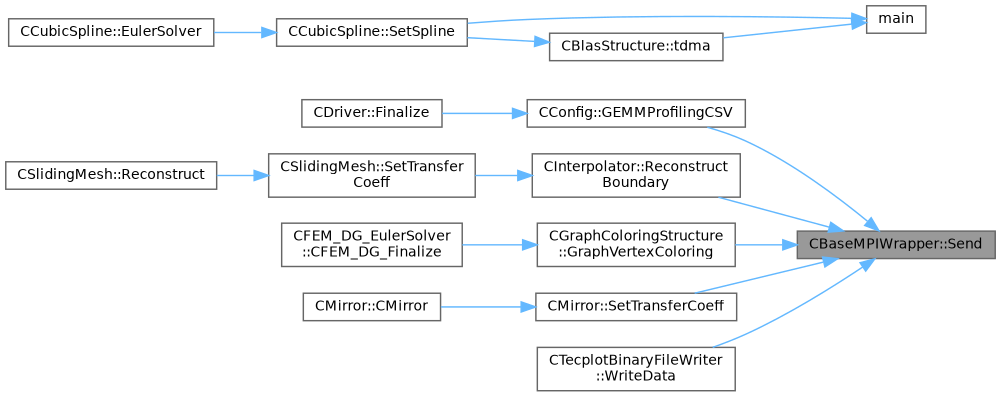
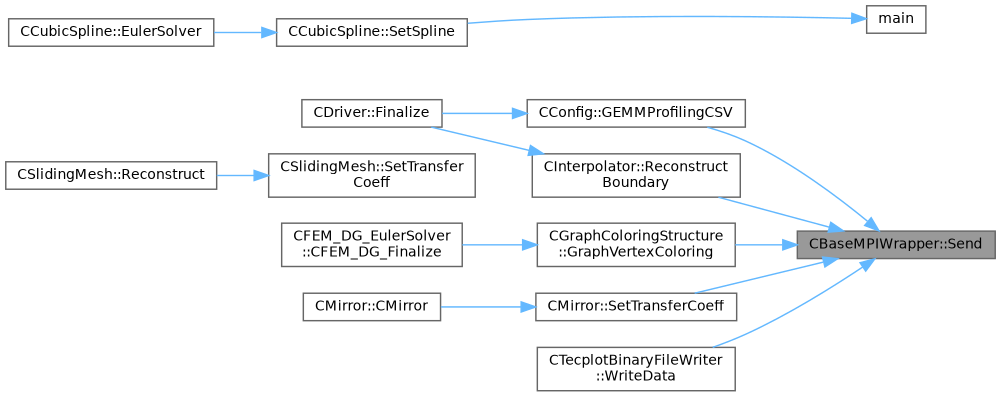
(636, 47) -> none
(496, 176) -> (480, 139)
